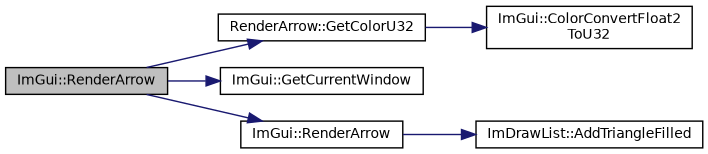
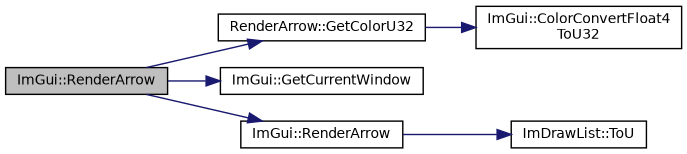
(589, 27) -> (579, 27)
(589, 134) -> (579, 134)
